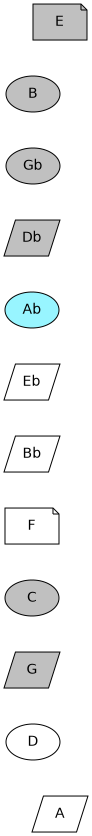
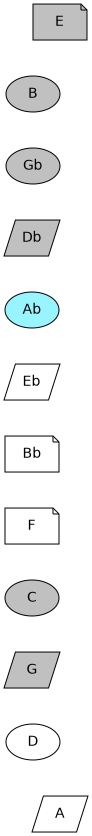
(32, 454) -> (32, 454)
